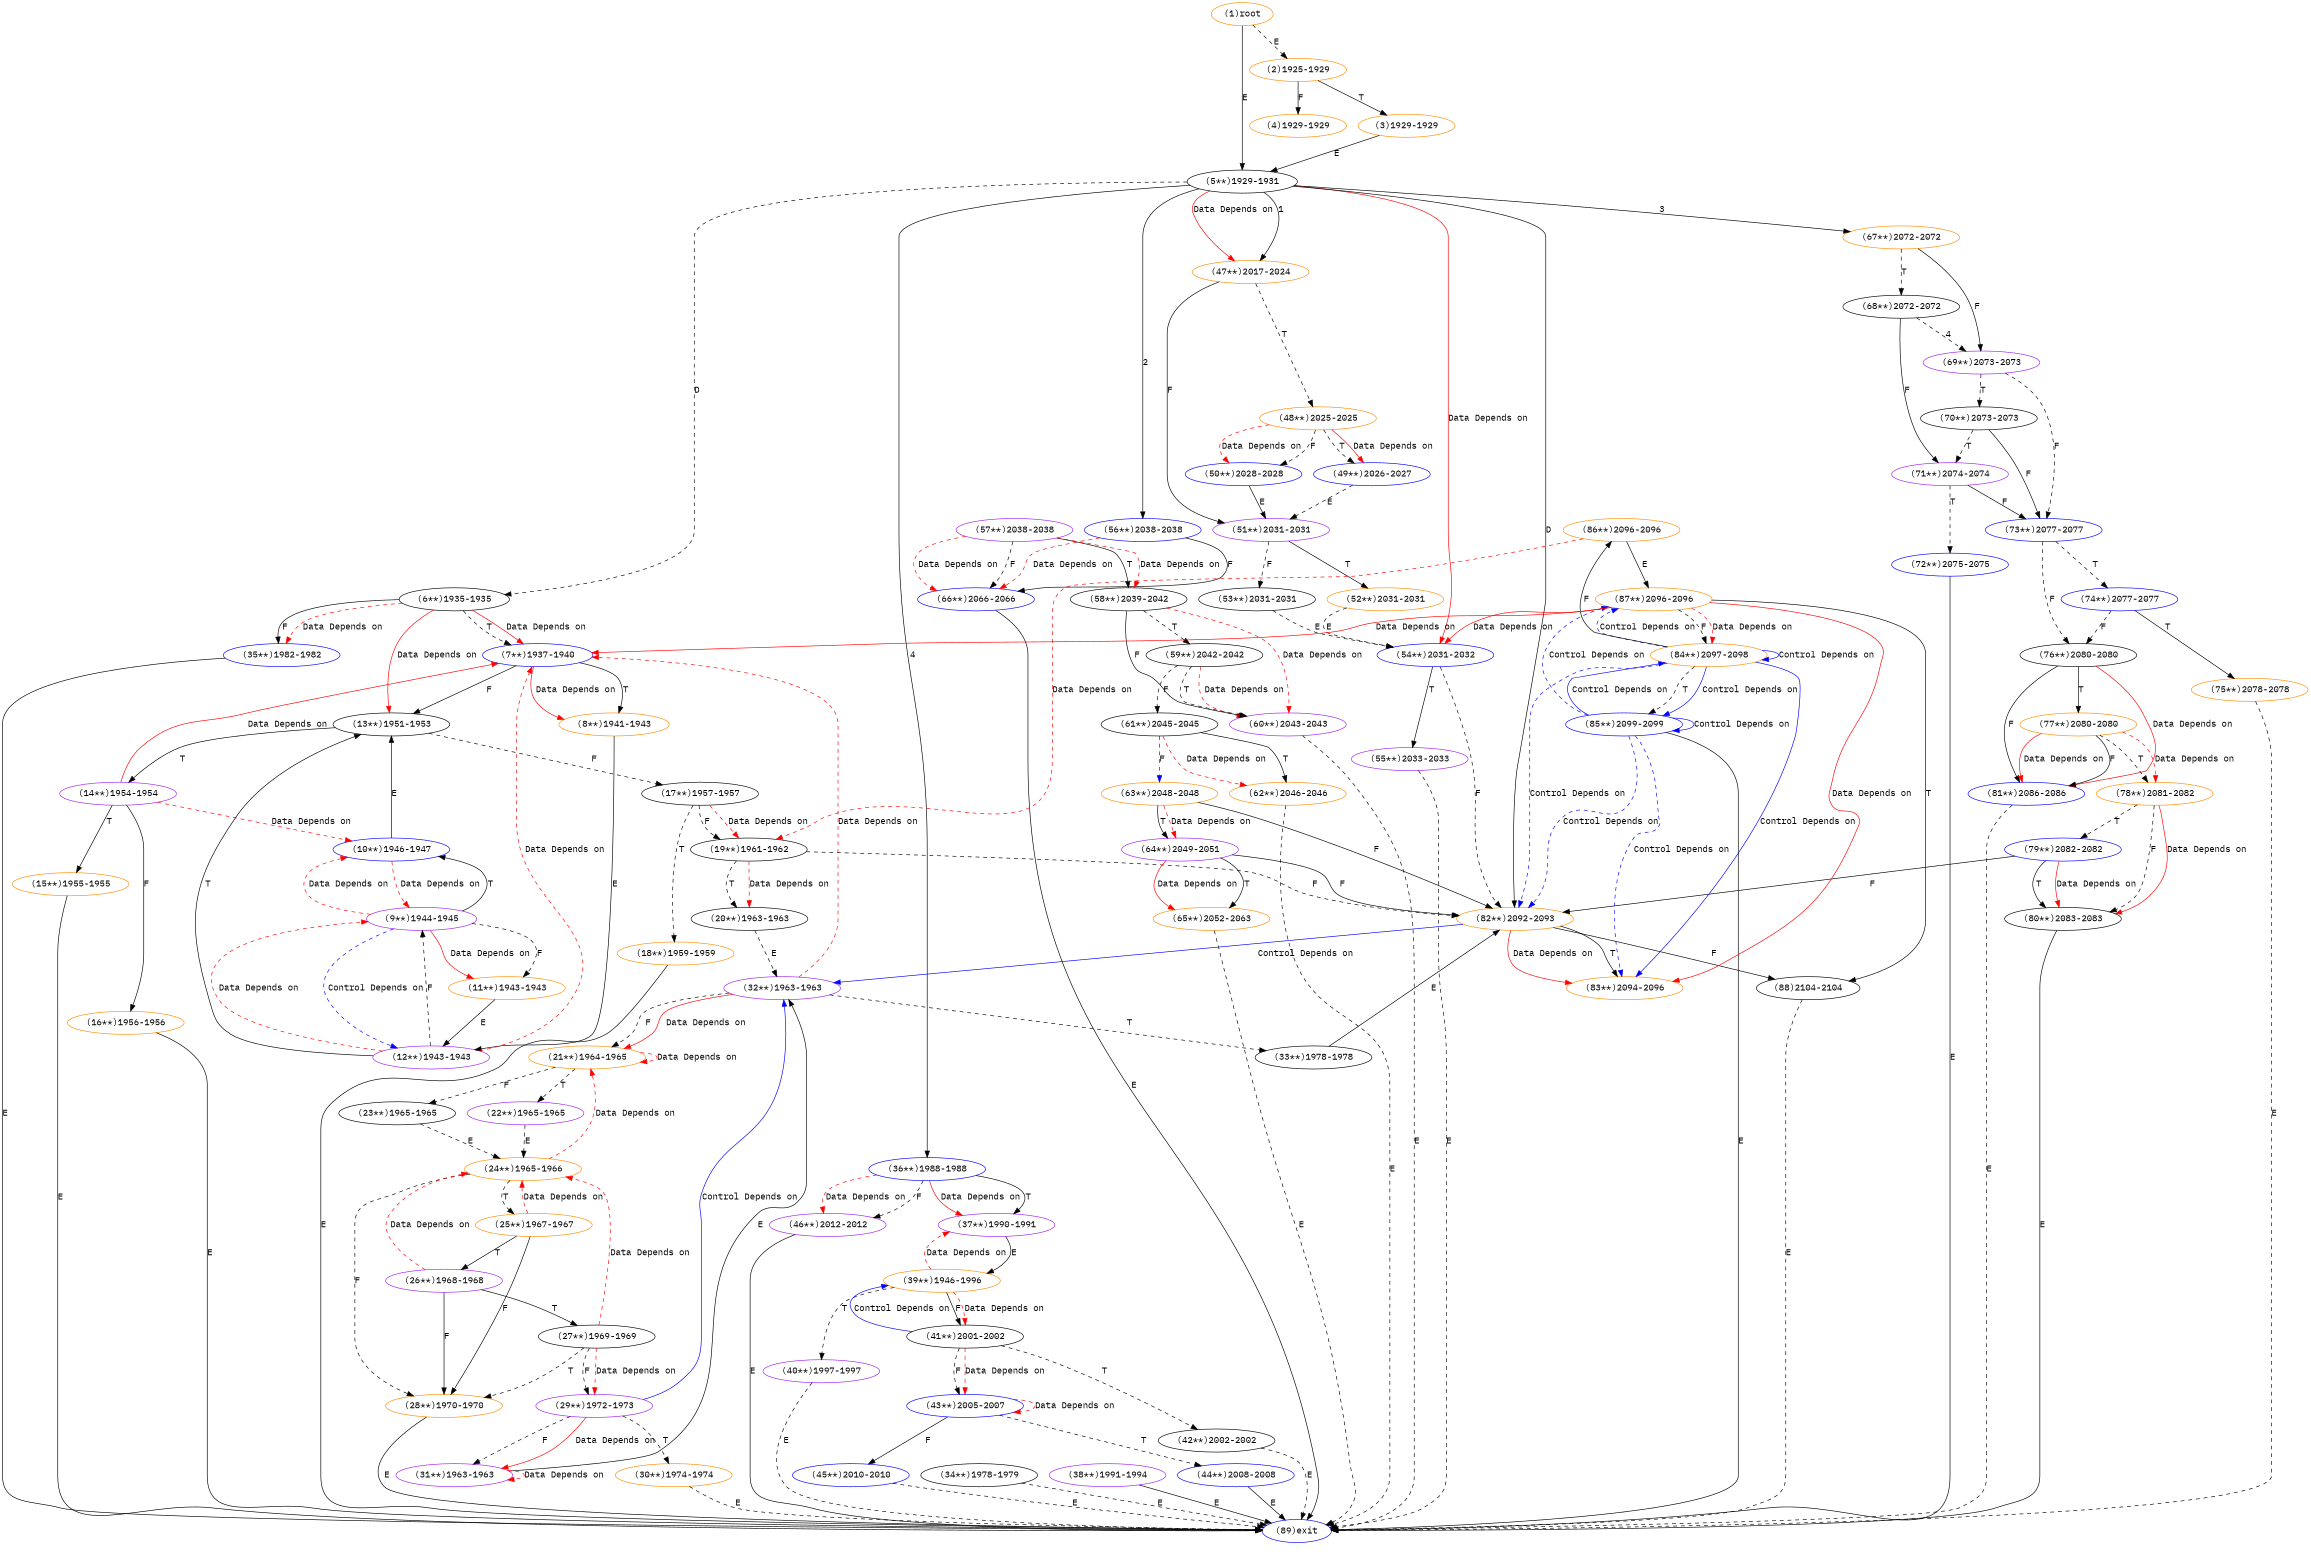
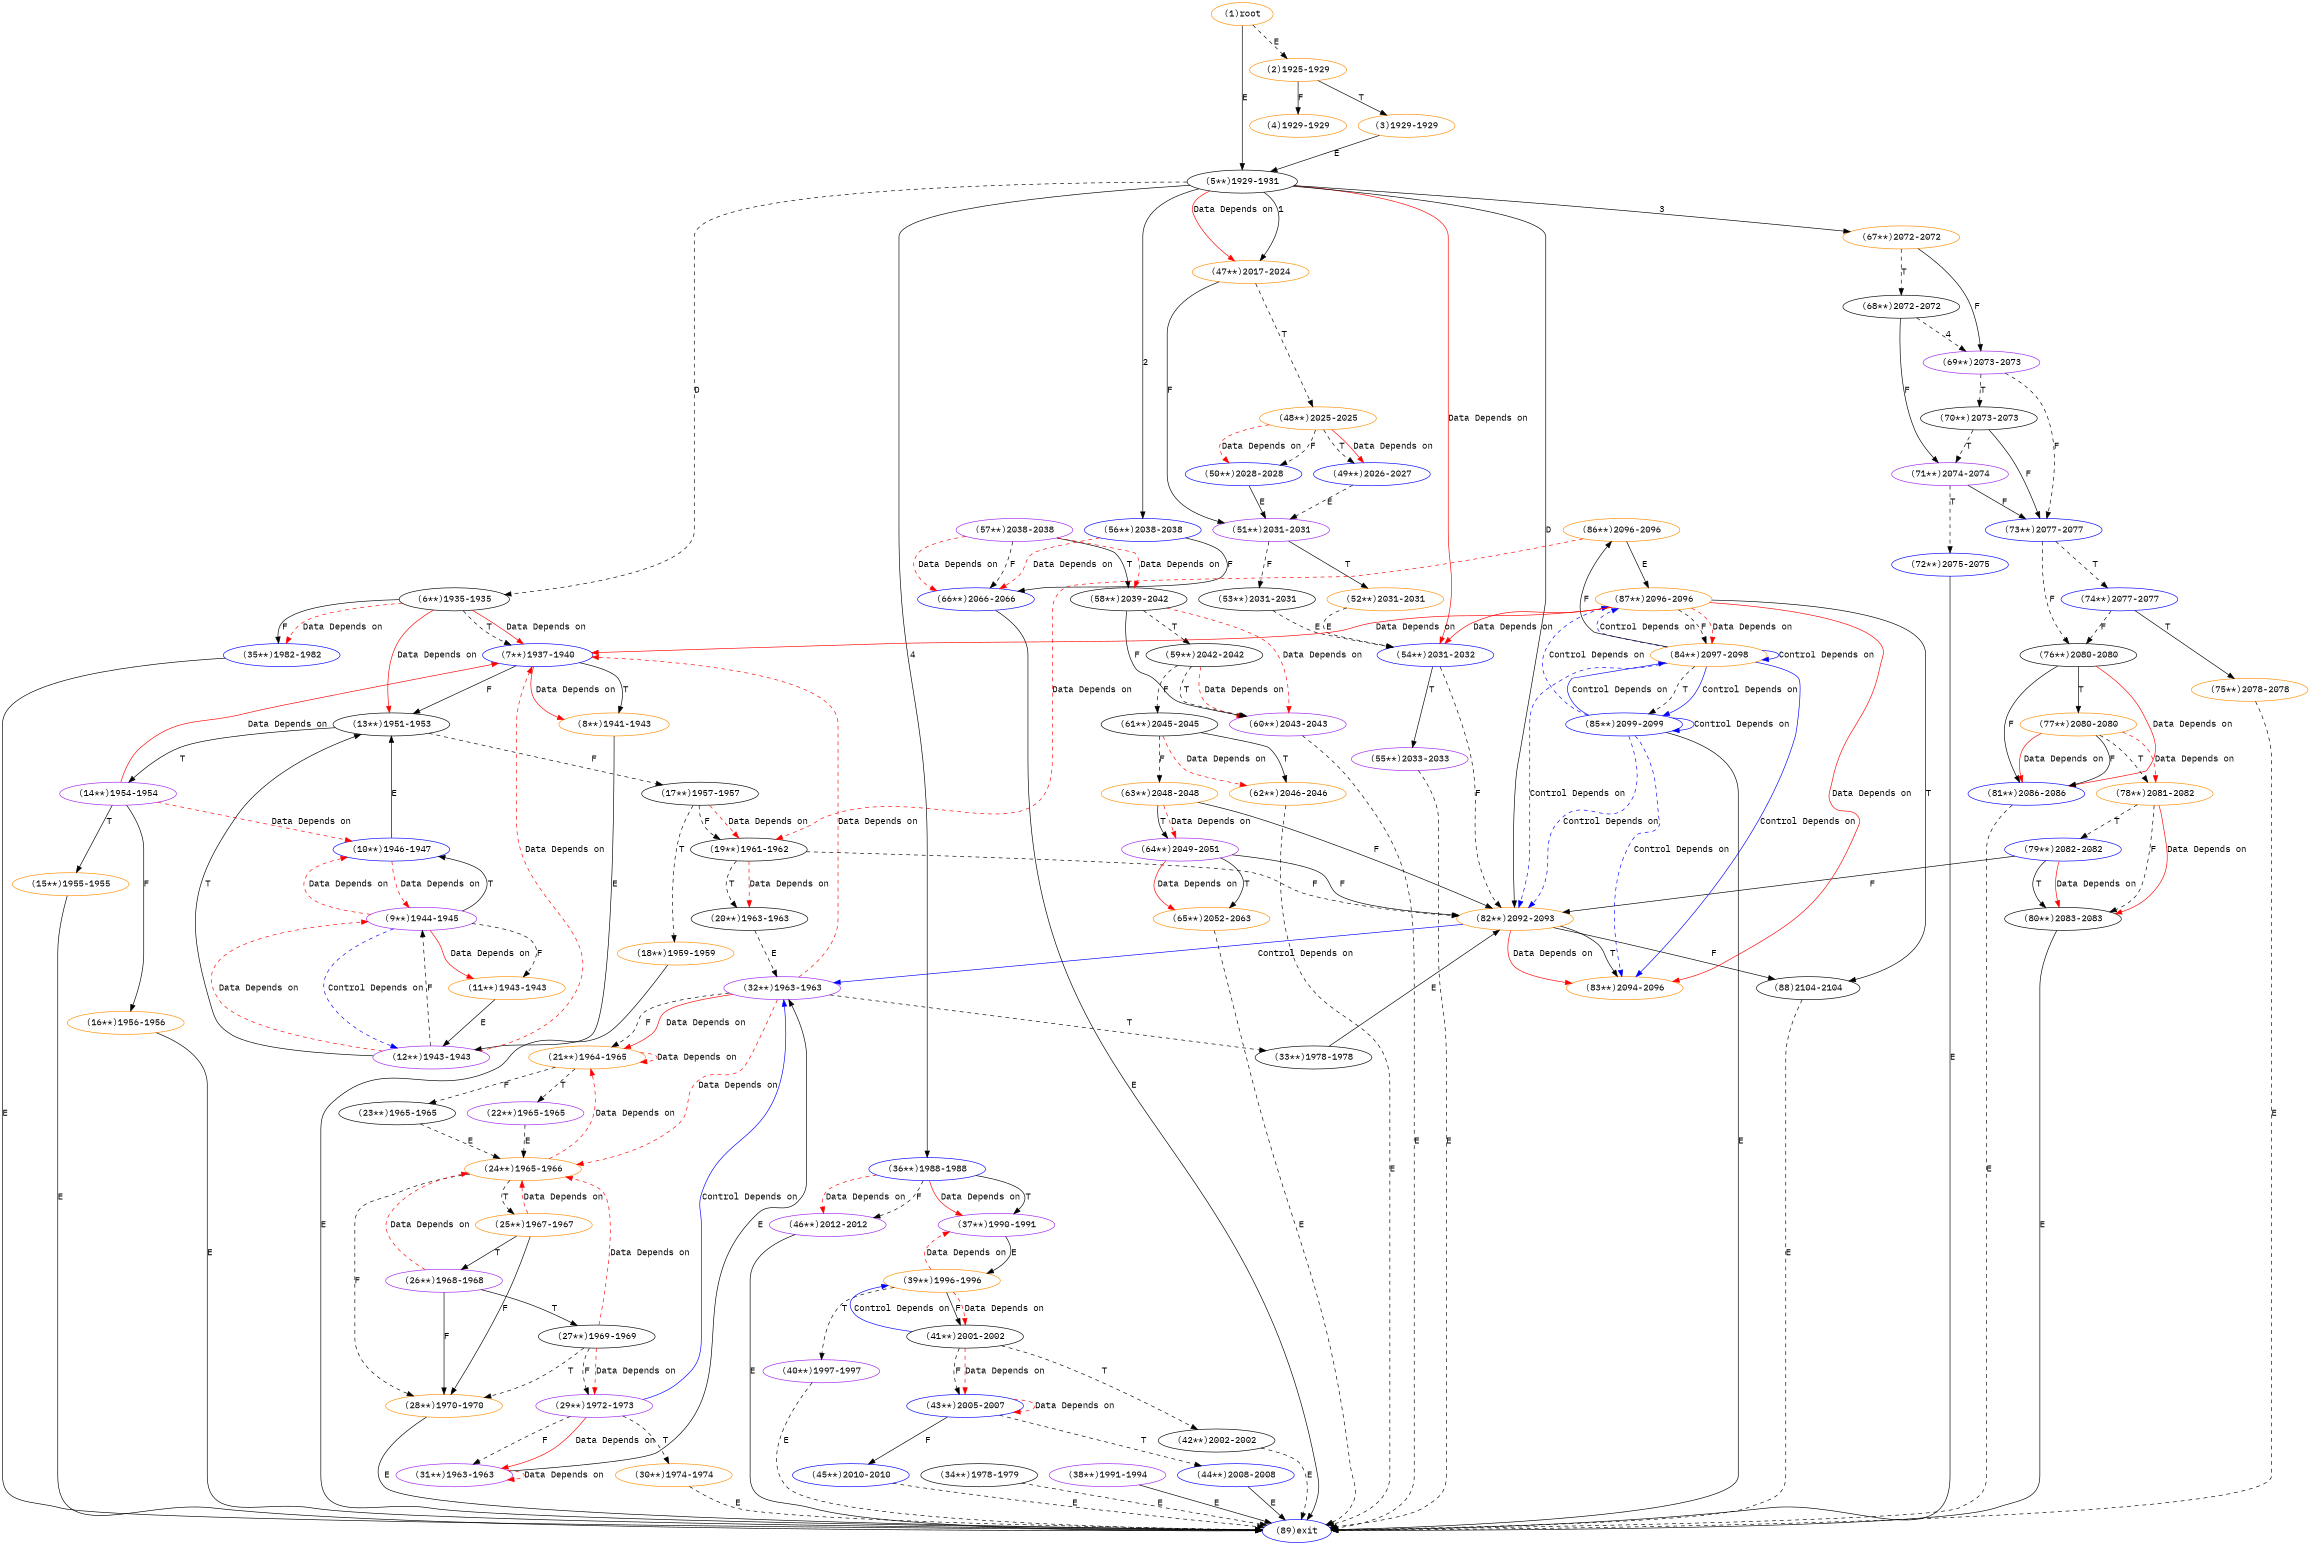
(1159, 756) -> (1159, 756)
none -> (690, 1092)
(942, 1281) -> (942, 1281)
